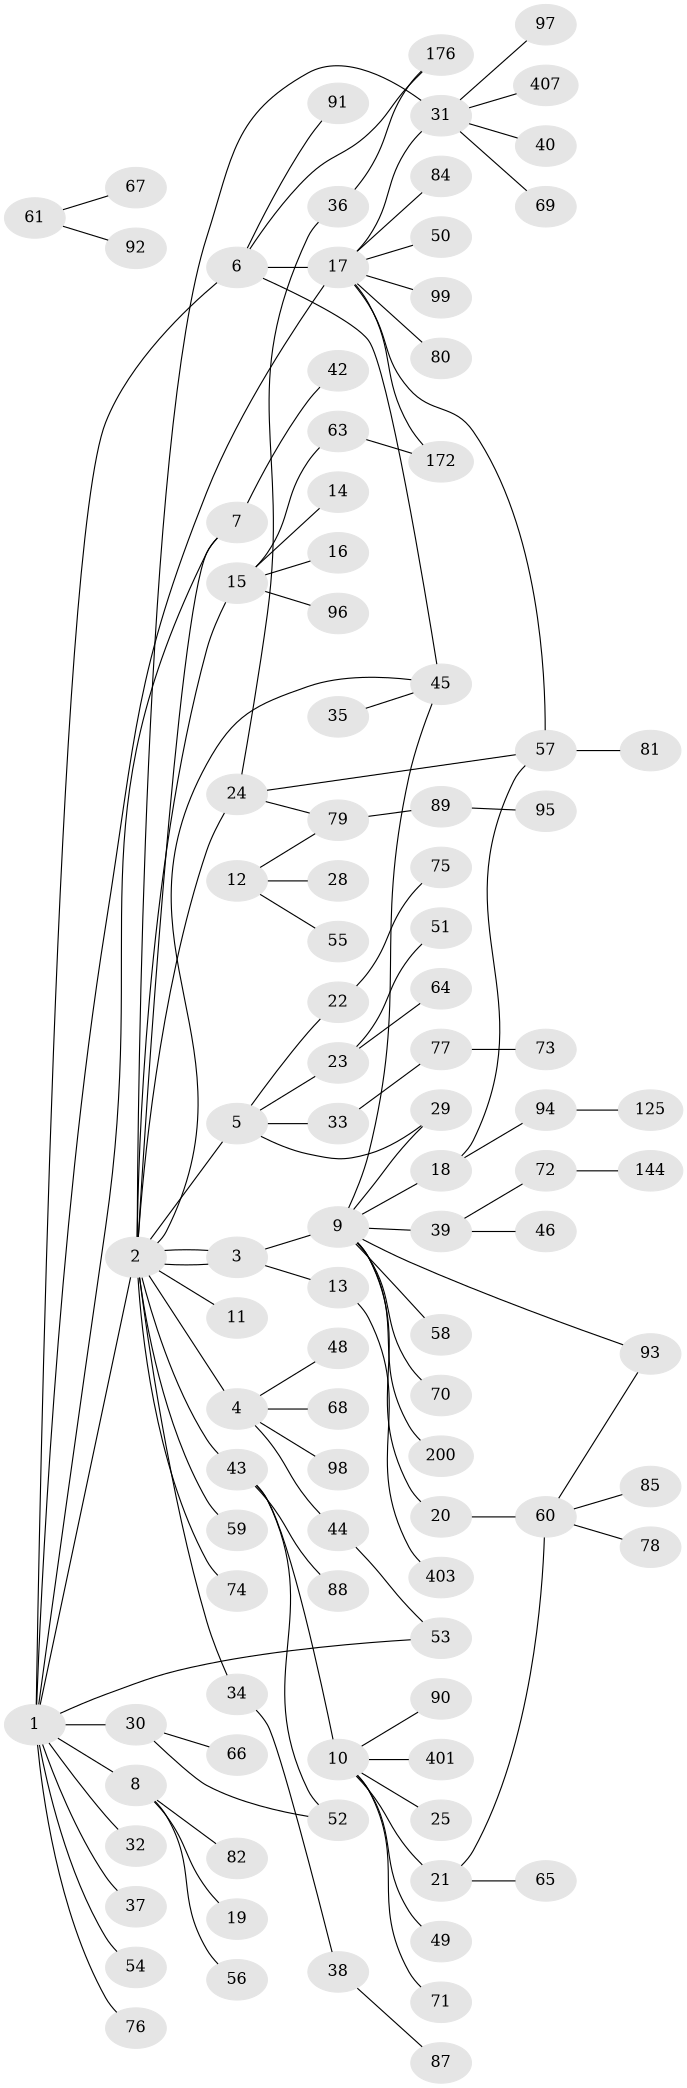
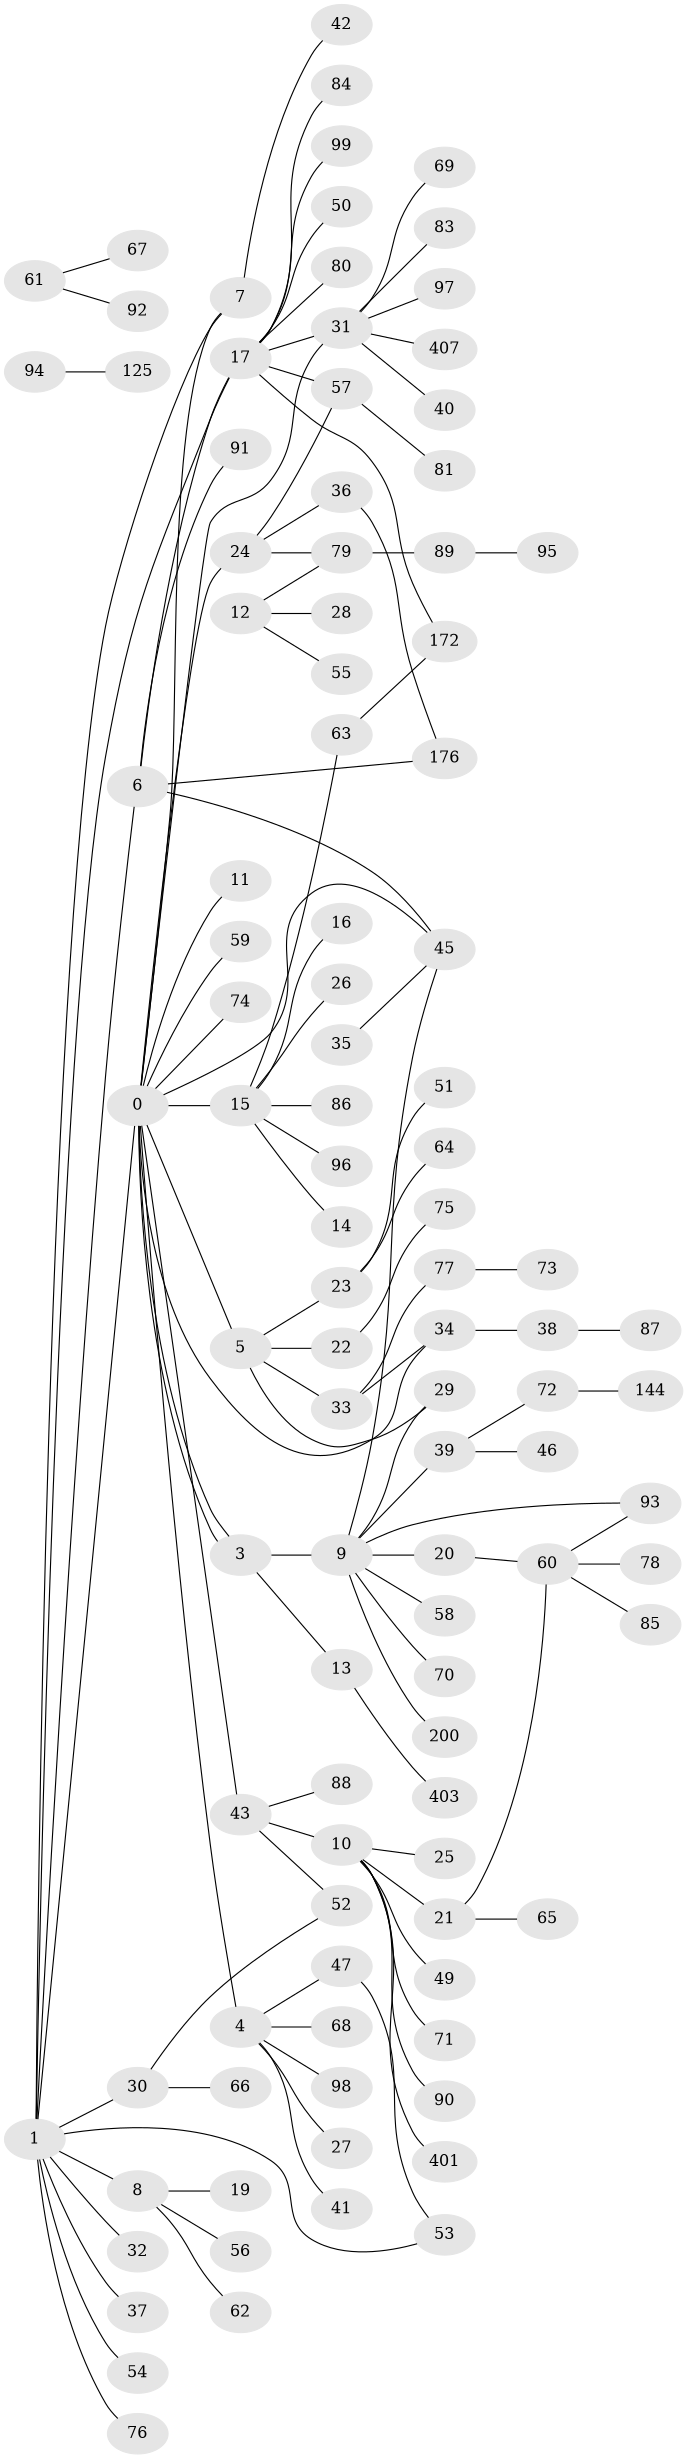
none -> (445, 228)
none -> (342, 984)
none -> (342, 1106)
(441, 1171) -> none
(136, 1257) -> (138, 1106)
(338, 1348) -> (342, 2209)
none -> (393, 1370)
(338, 1530) -> (342, 1966)
(237, 1858) -> (241, 2312)
none -> (342, 2148)
